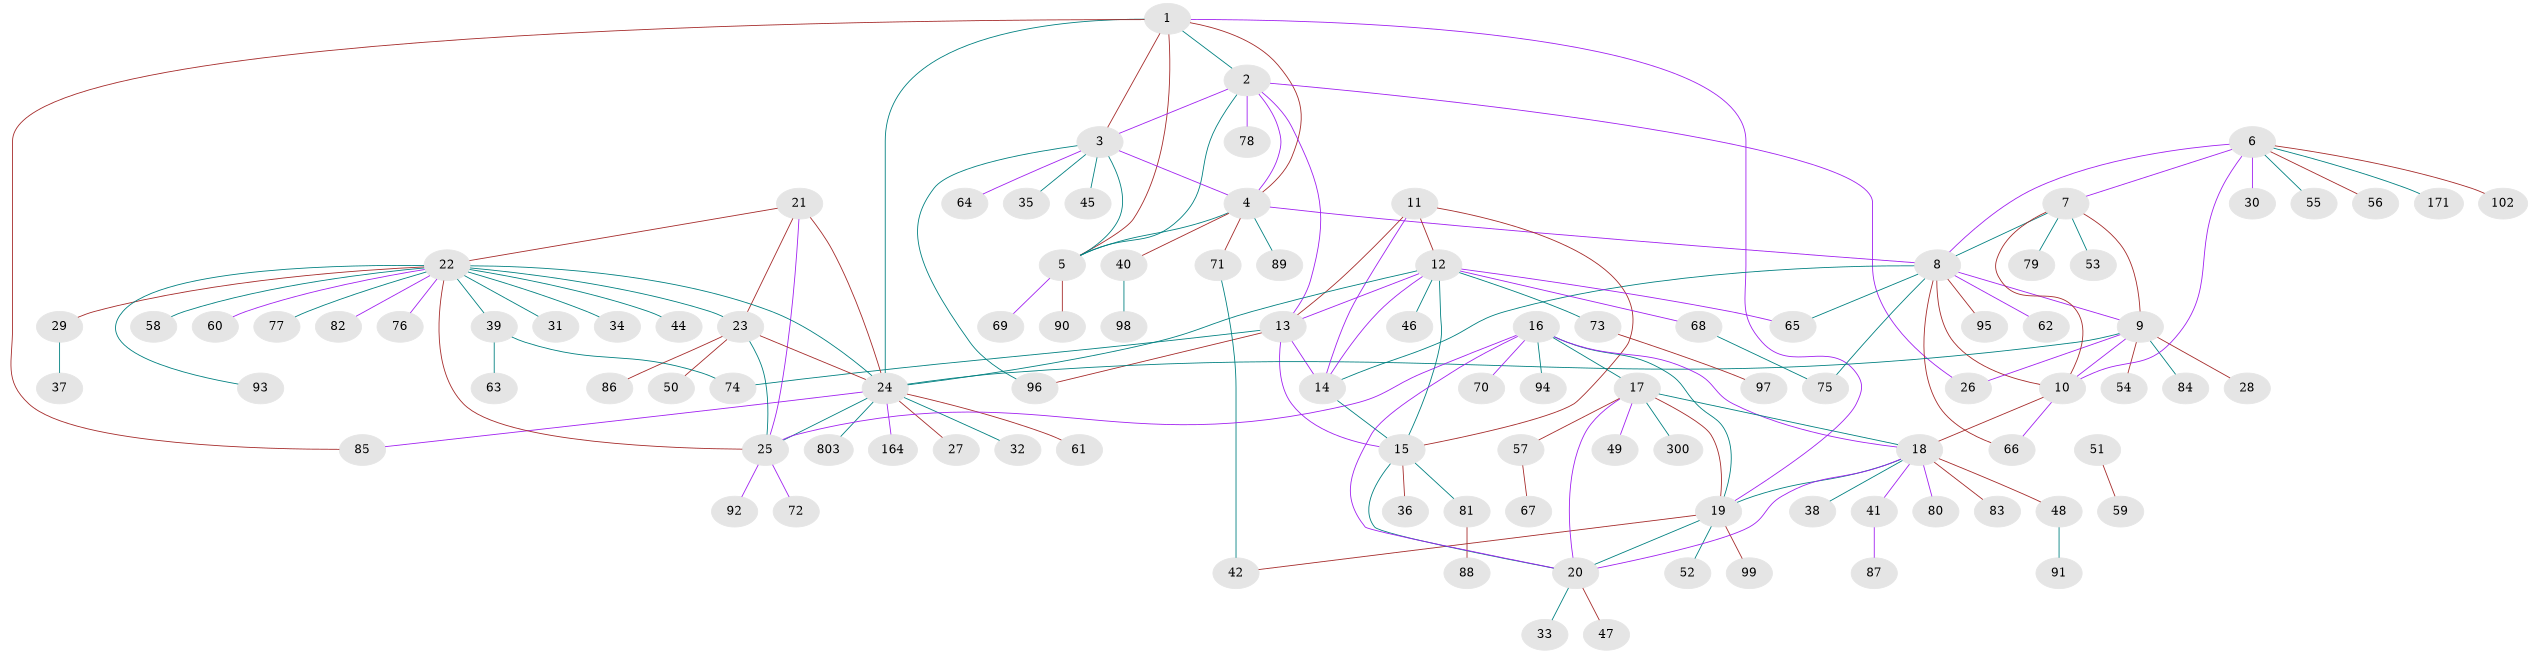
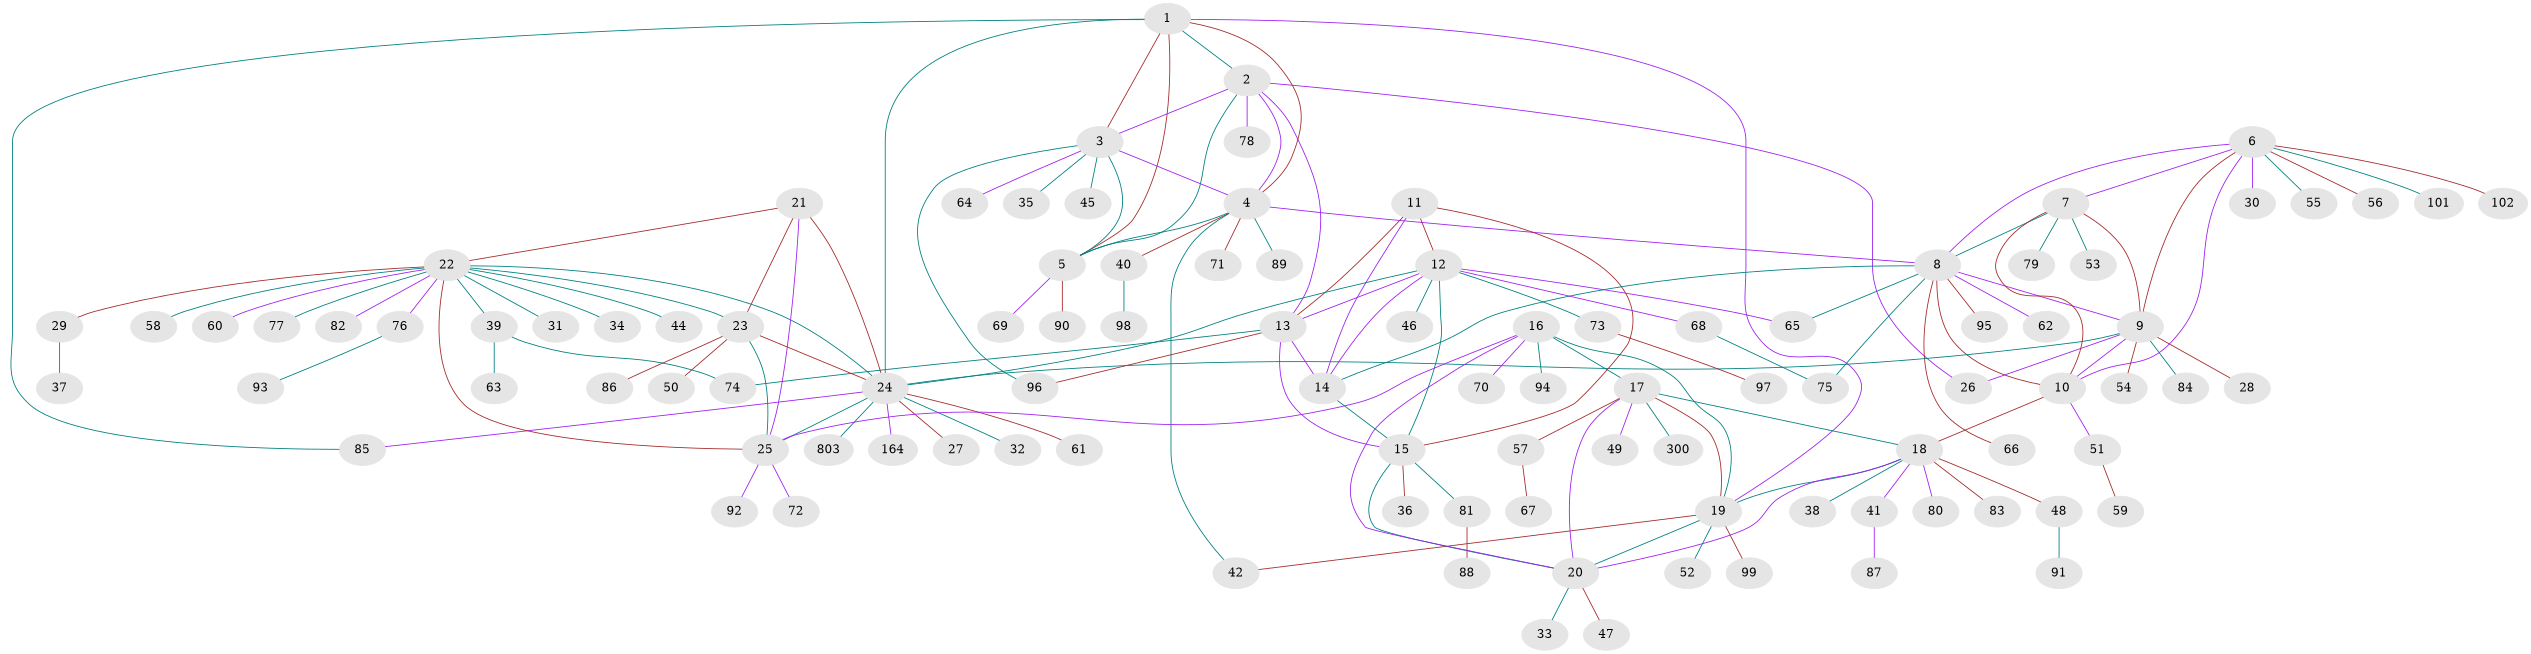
(276, 58) -> (276, 58)
(2439, 204) -> (2439, 204)
none -> (2173, 222)
(191, 282) -> (331, 359)
(1722, 397) -> none
(1236, 412) -> (1171, 382)
(2037, 419) -> (2080, 419)
